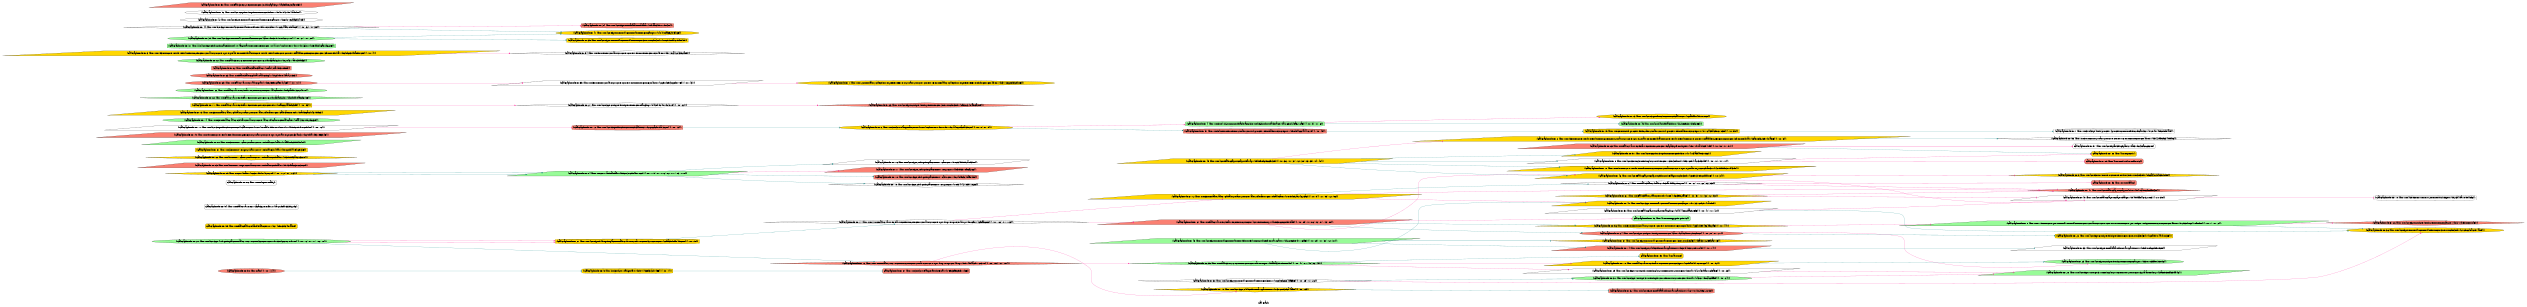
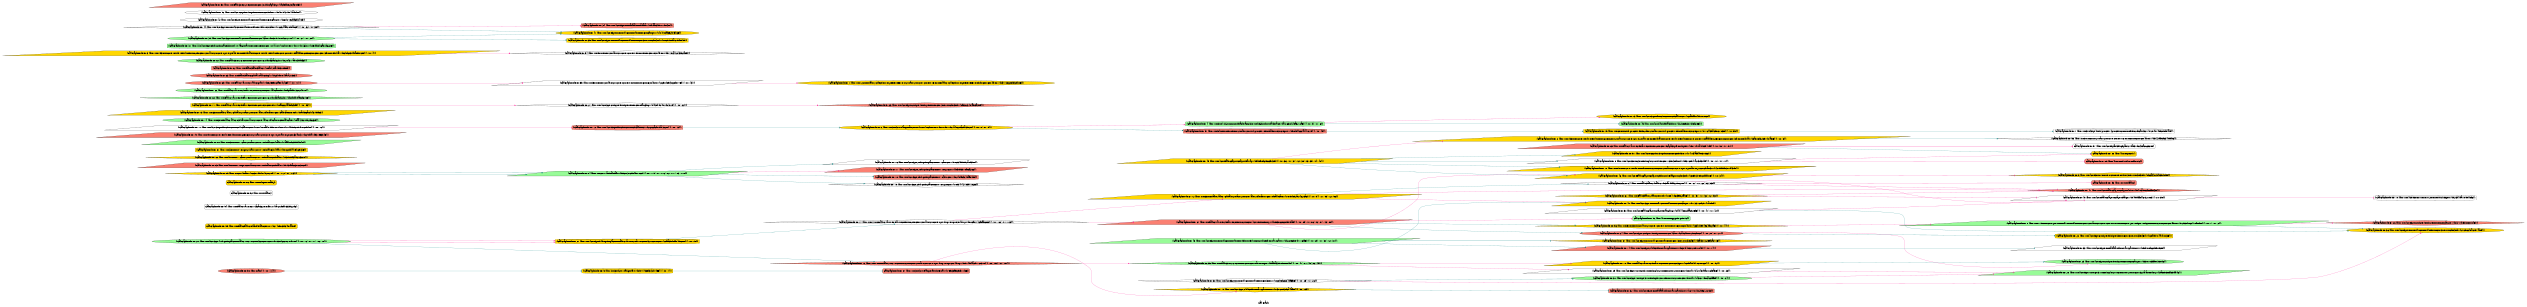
(251, 183) -> (251, 183)
none -> (251, 193)
(1661, 256) -> none
